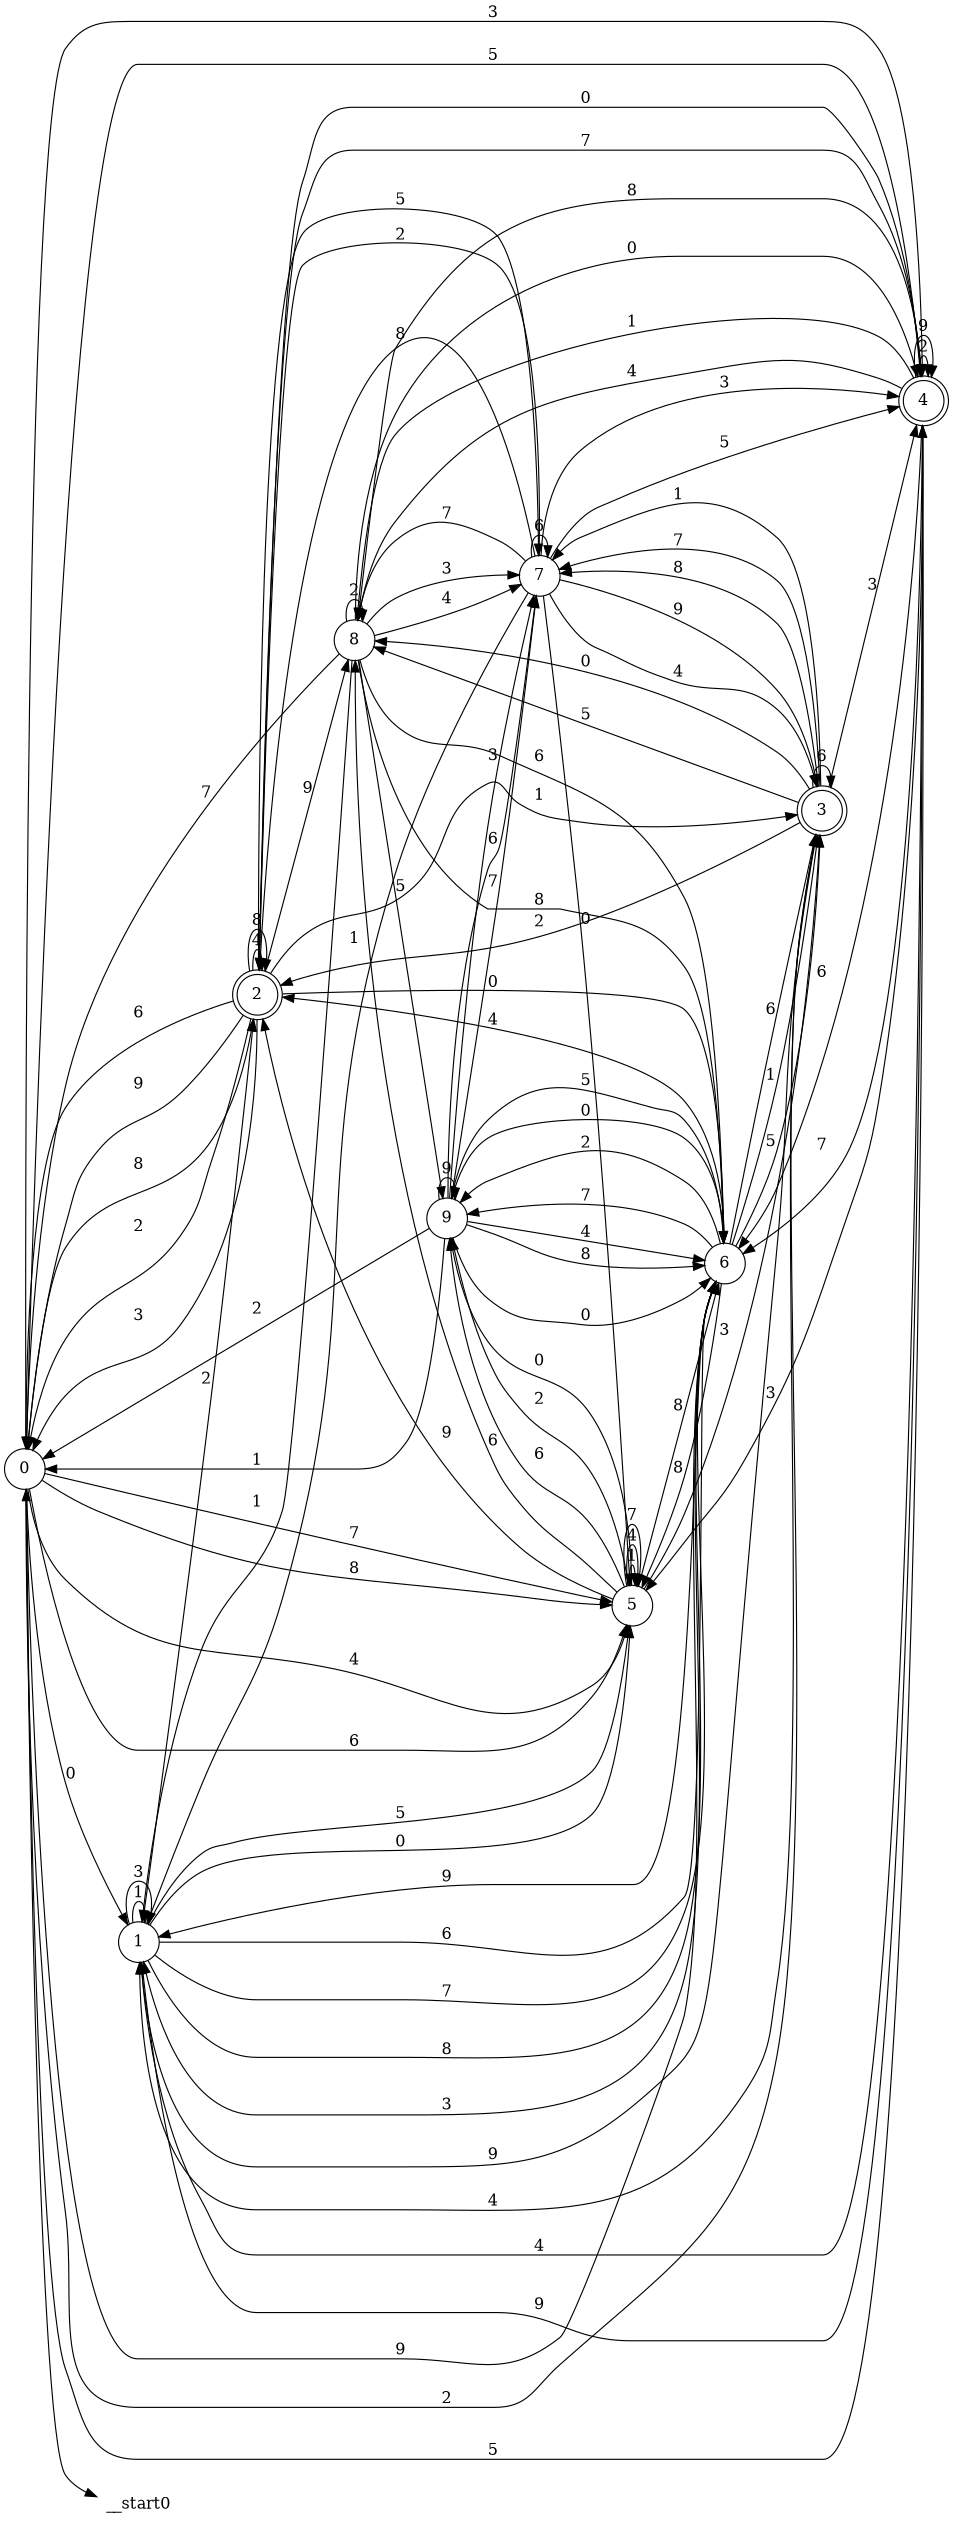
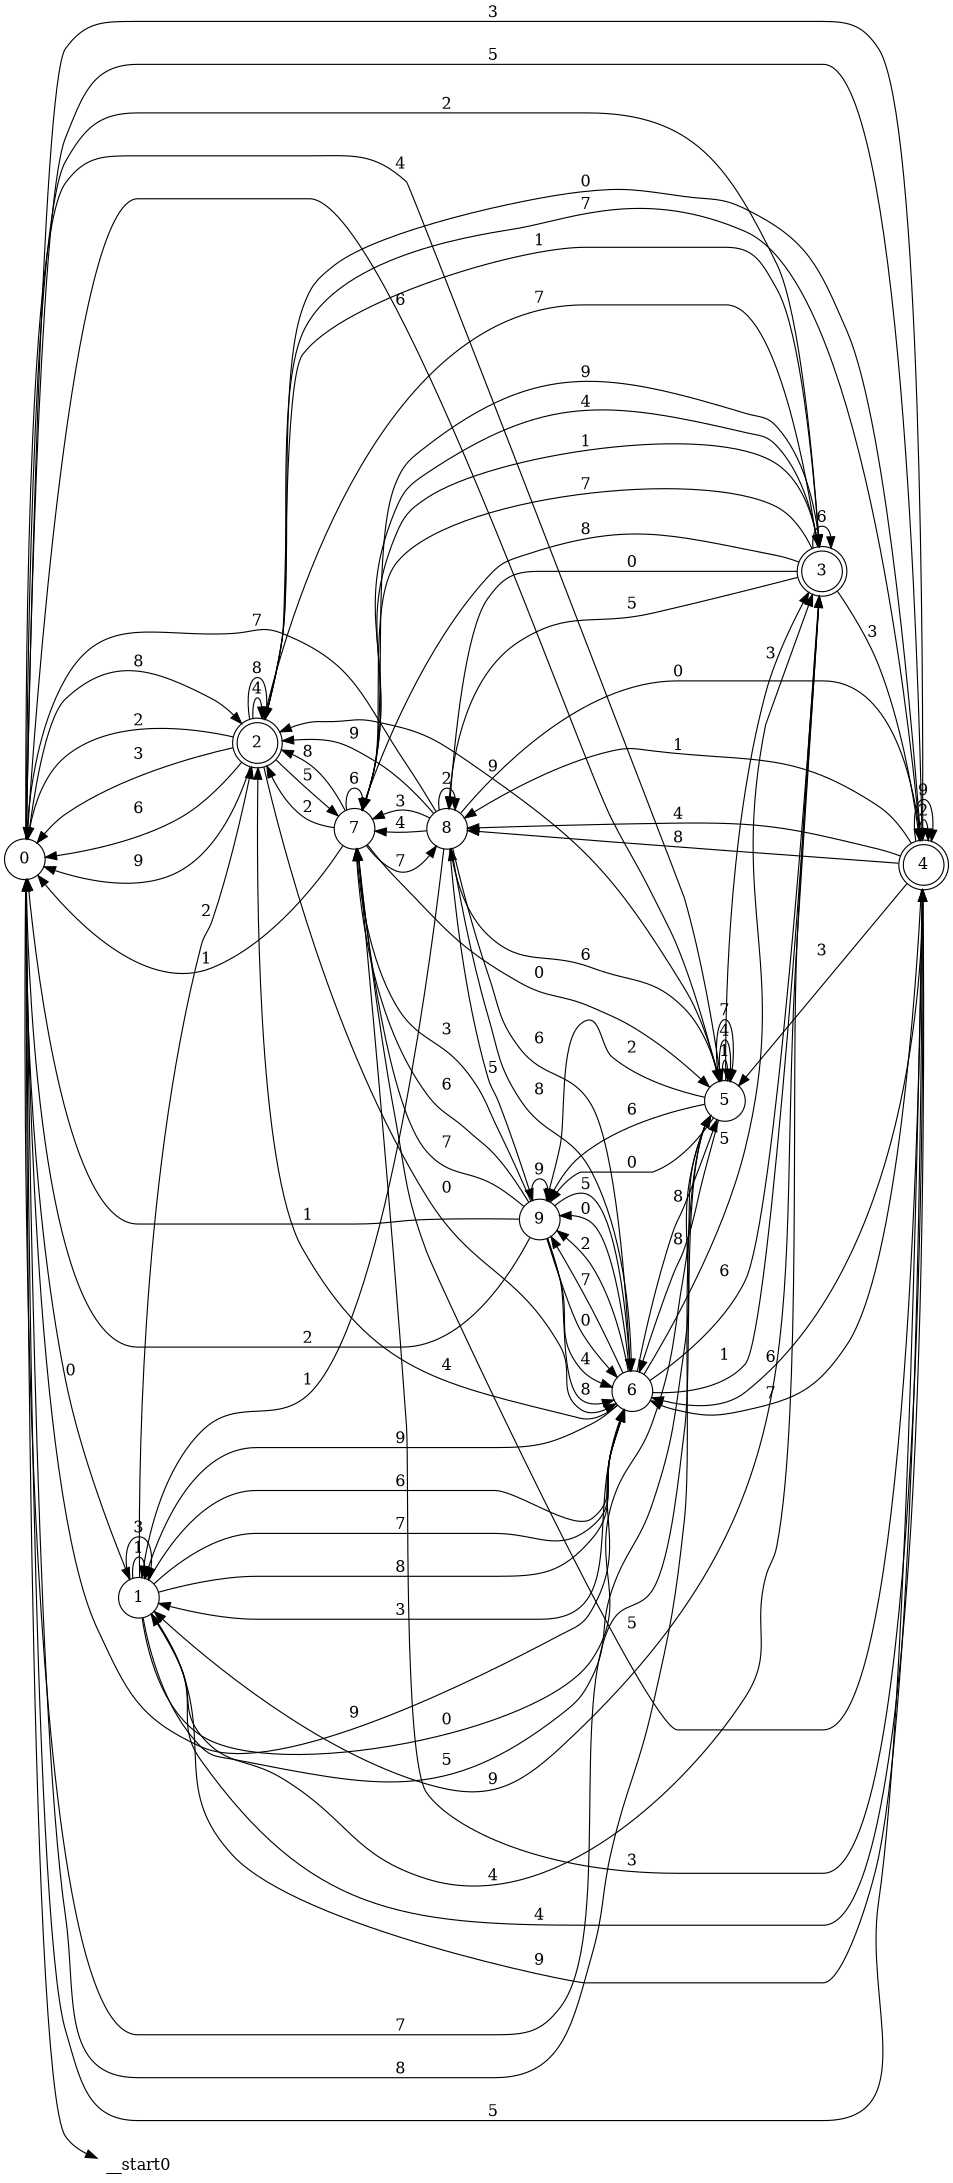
(305, 821) -> (368, 757)
(540, 922) -> (540, 299)
(338, 1216) -> (204, 970)
